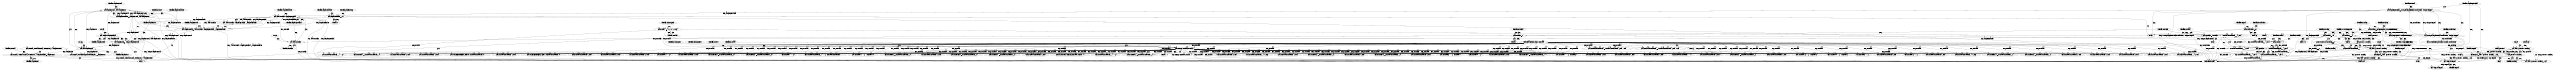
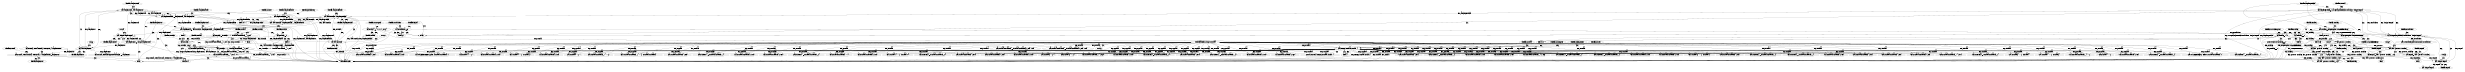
none -> (1285, 55)
(2512, 57) -> none
(865, 60) -> (360, 44)
